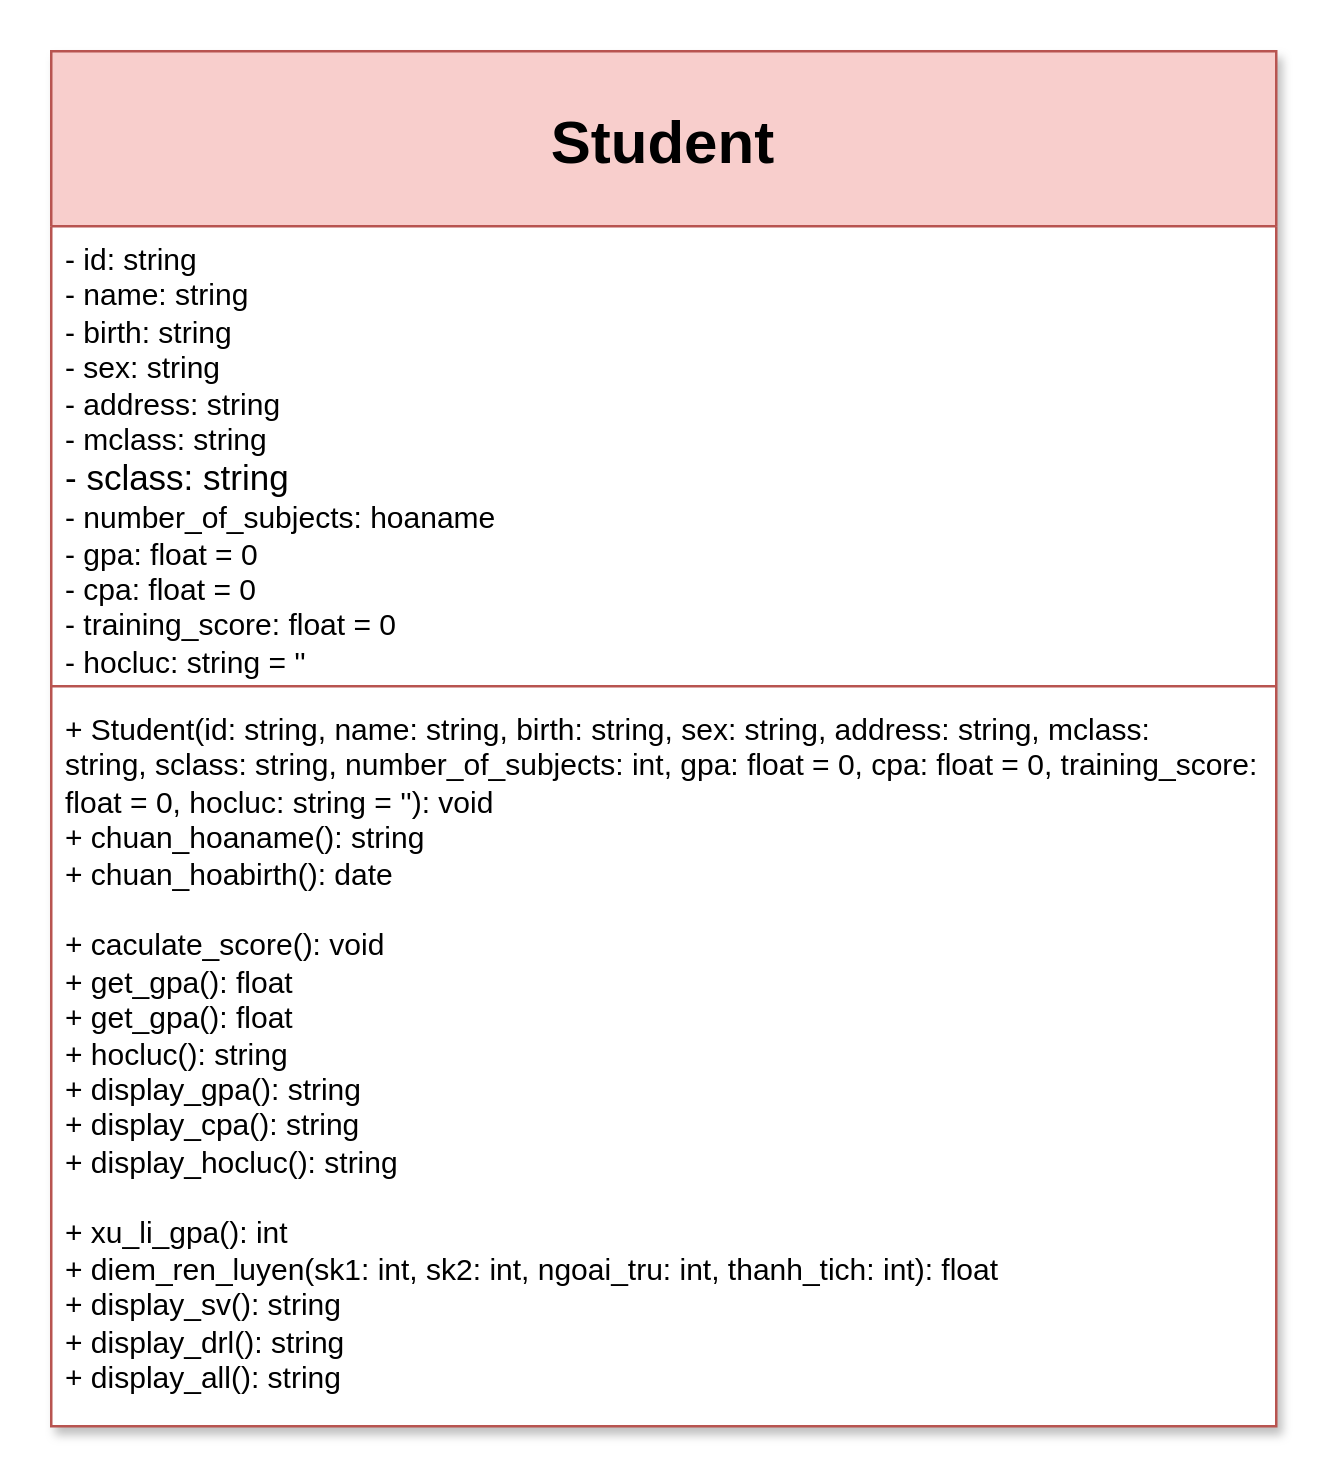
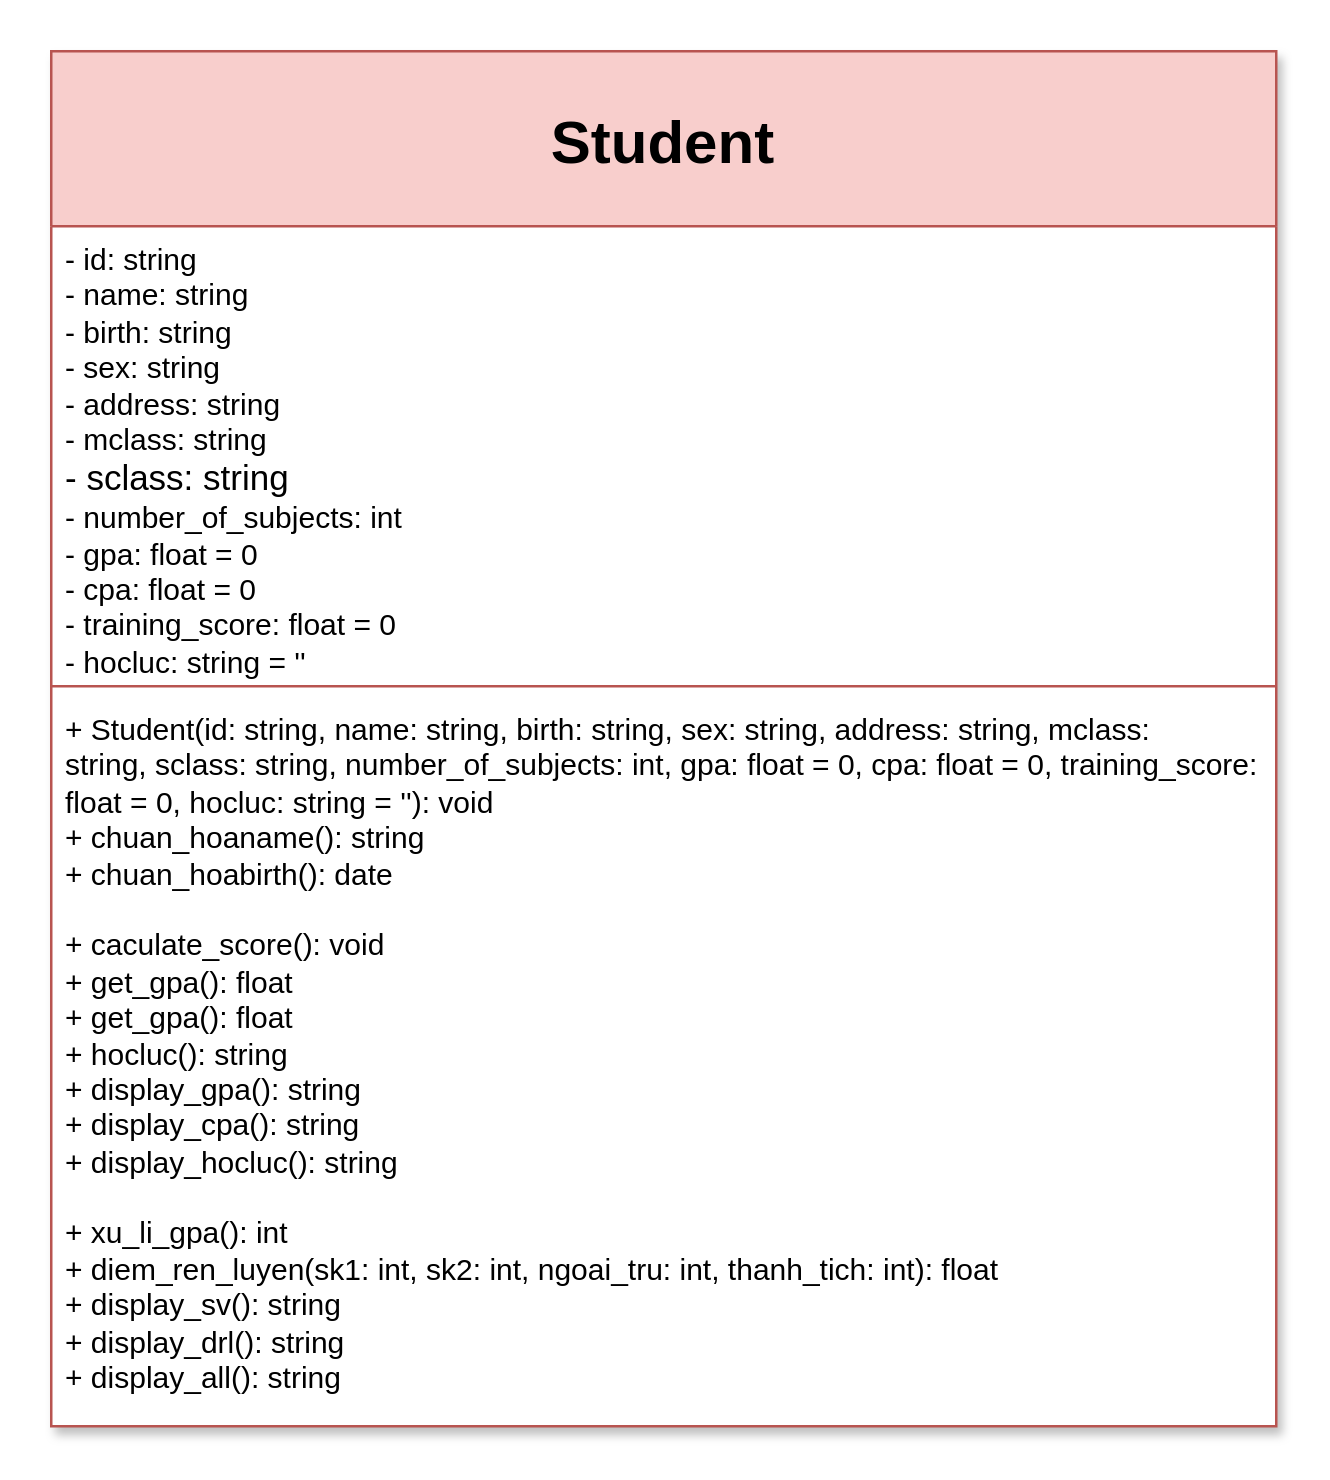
(298, 460) -> (262, 460)
